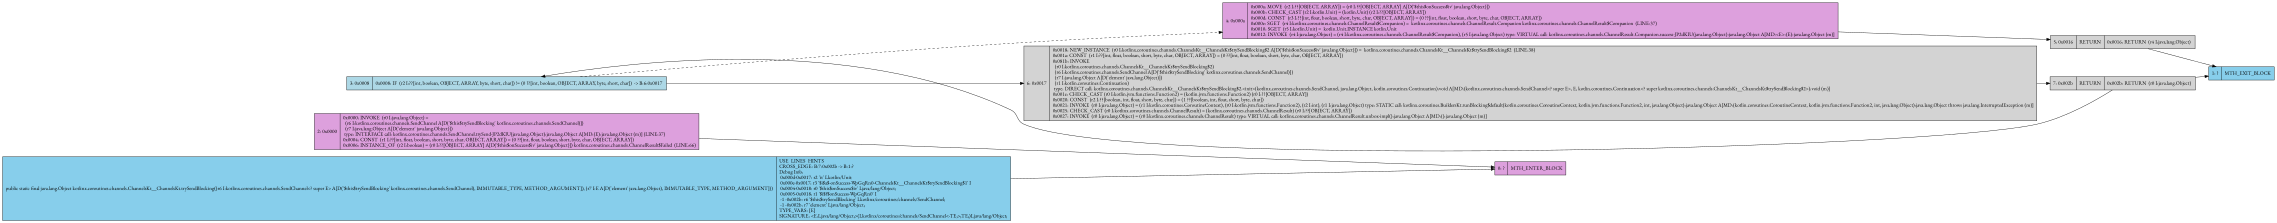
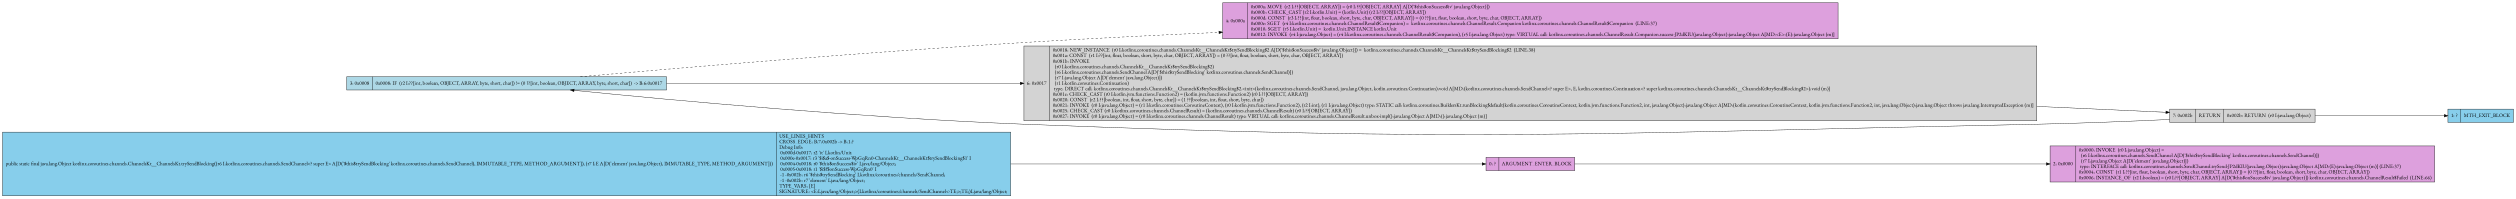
(2123, 42) -> none
(1095, 153) -> (1811, 164)
(1537, 168) -> (1537, 164)
